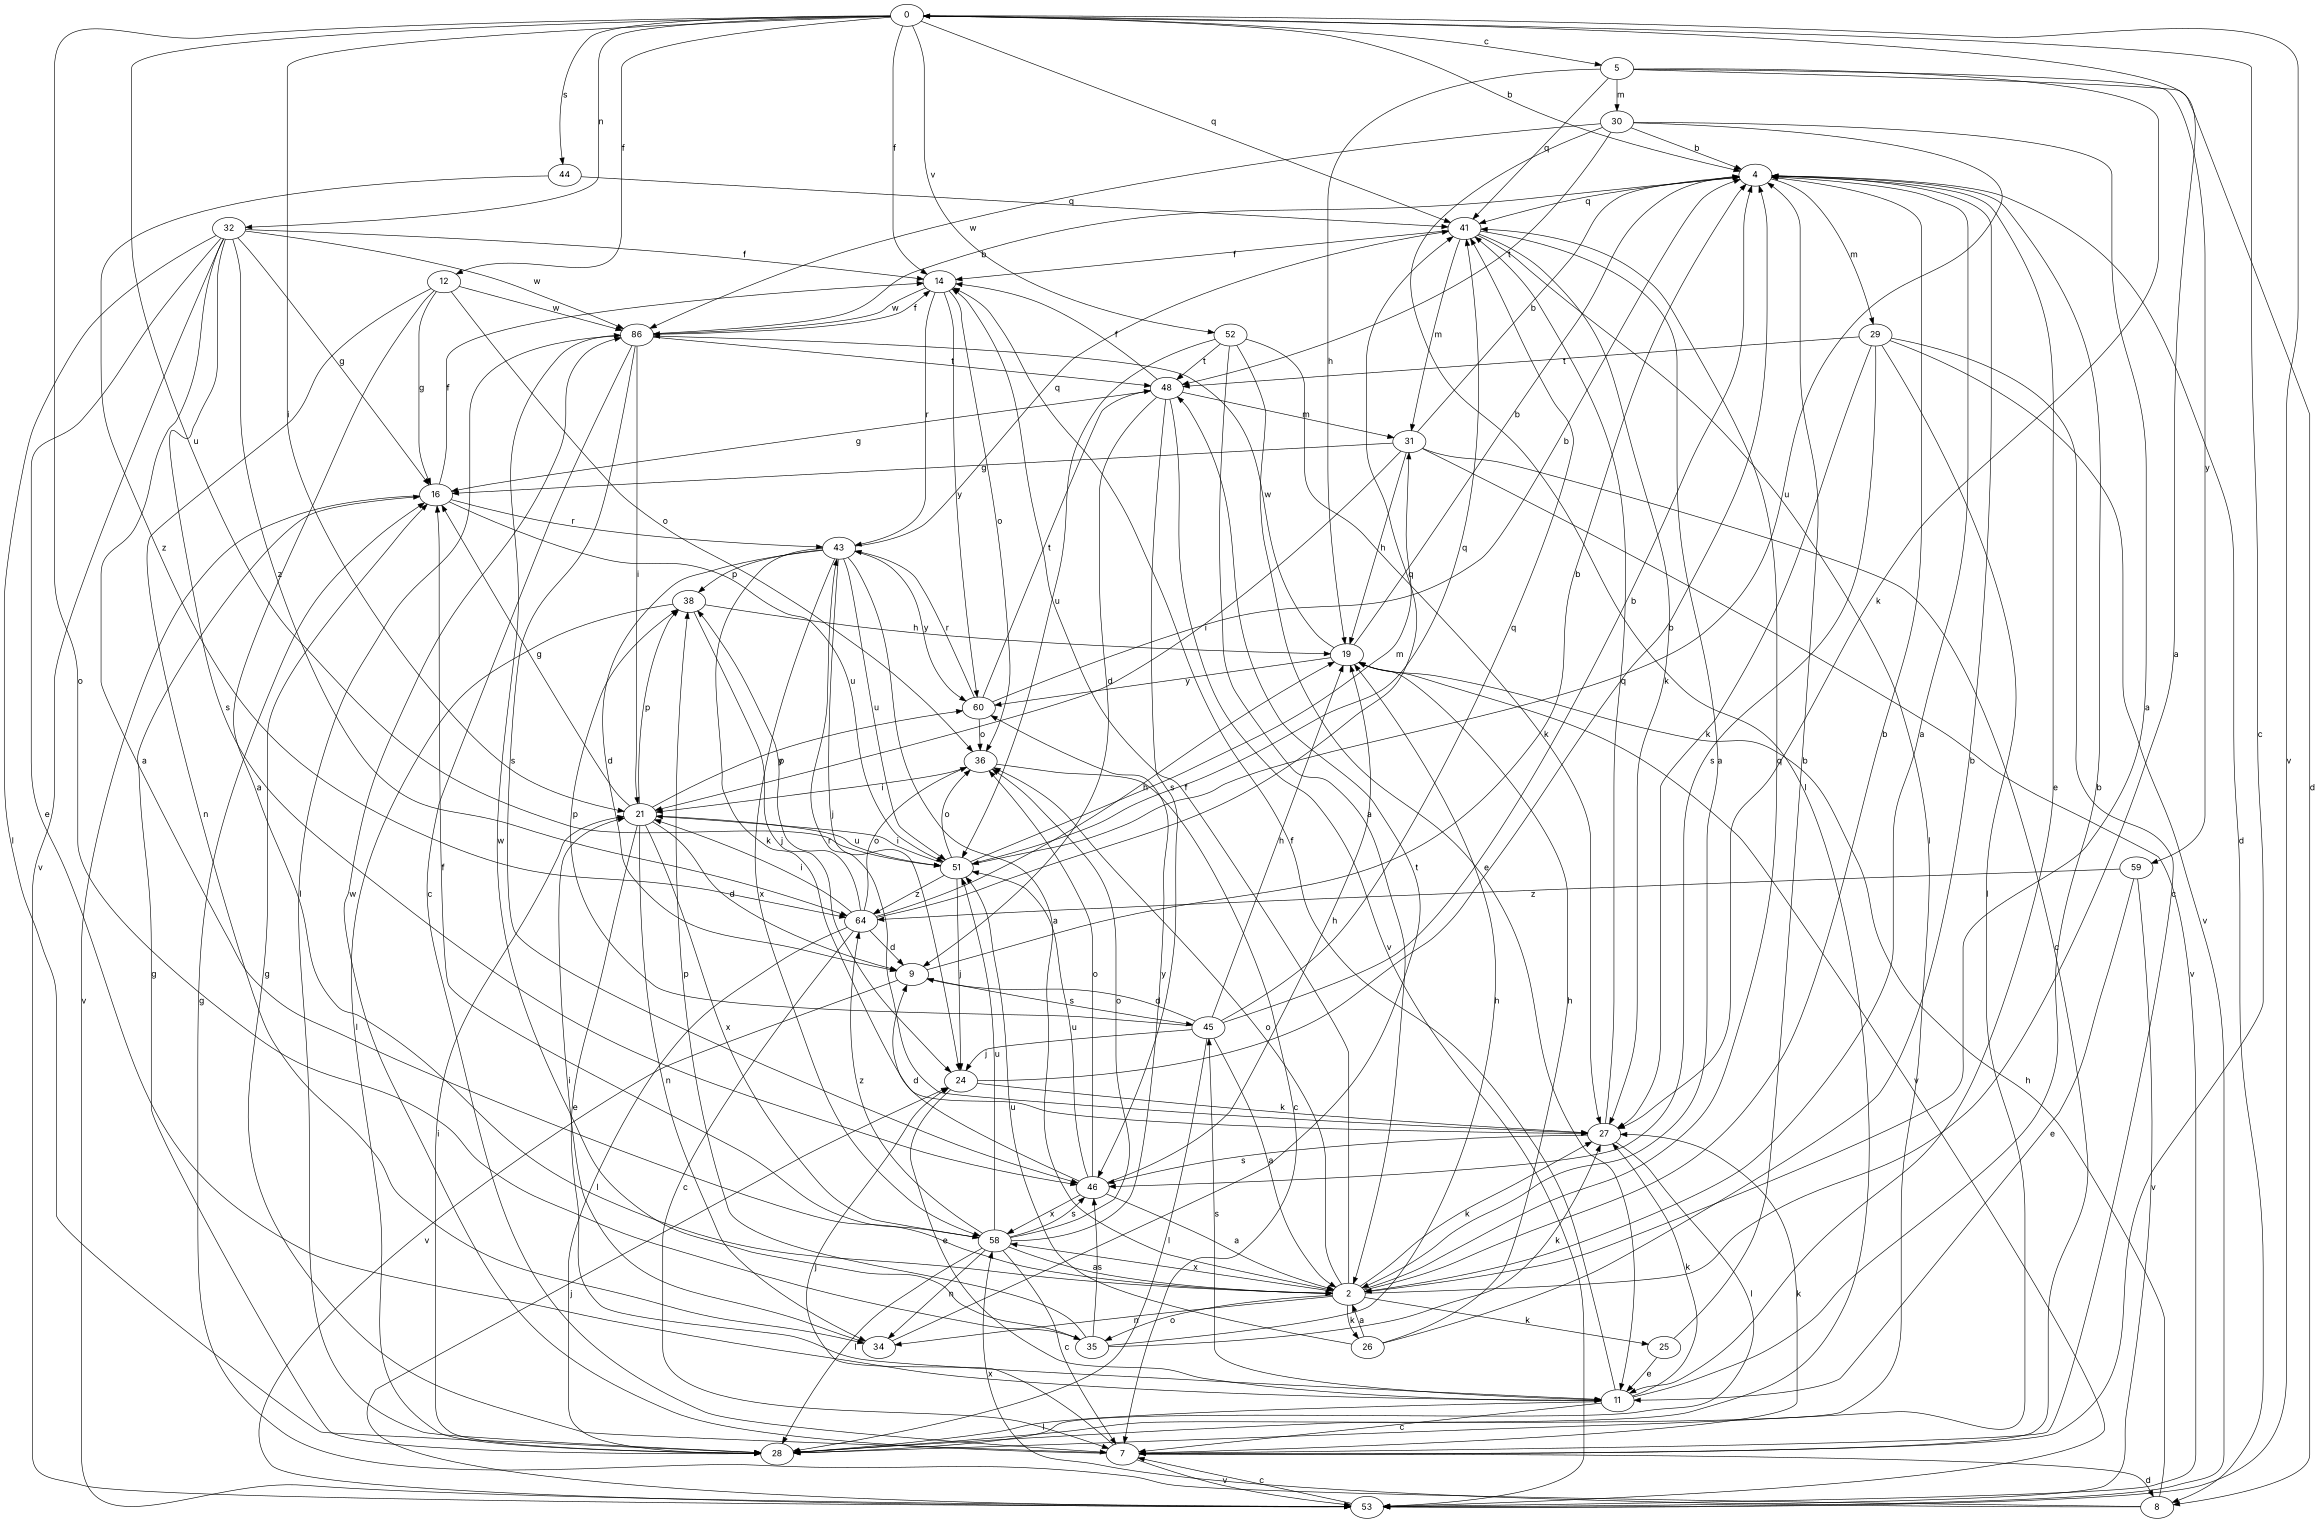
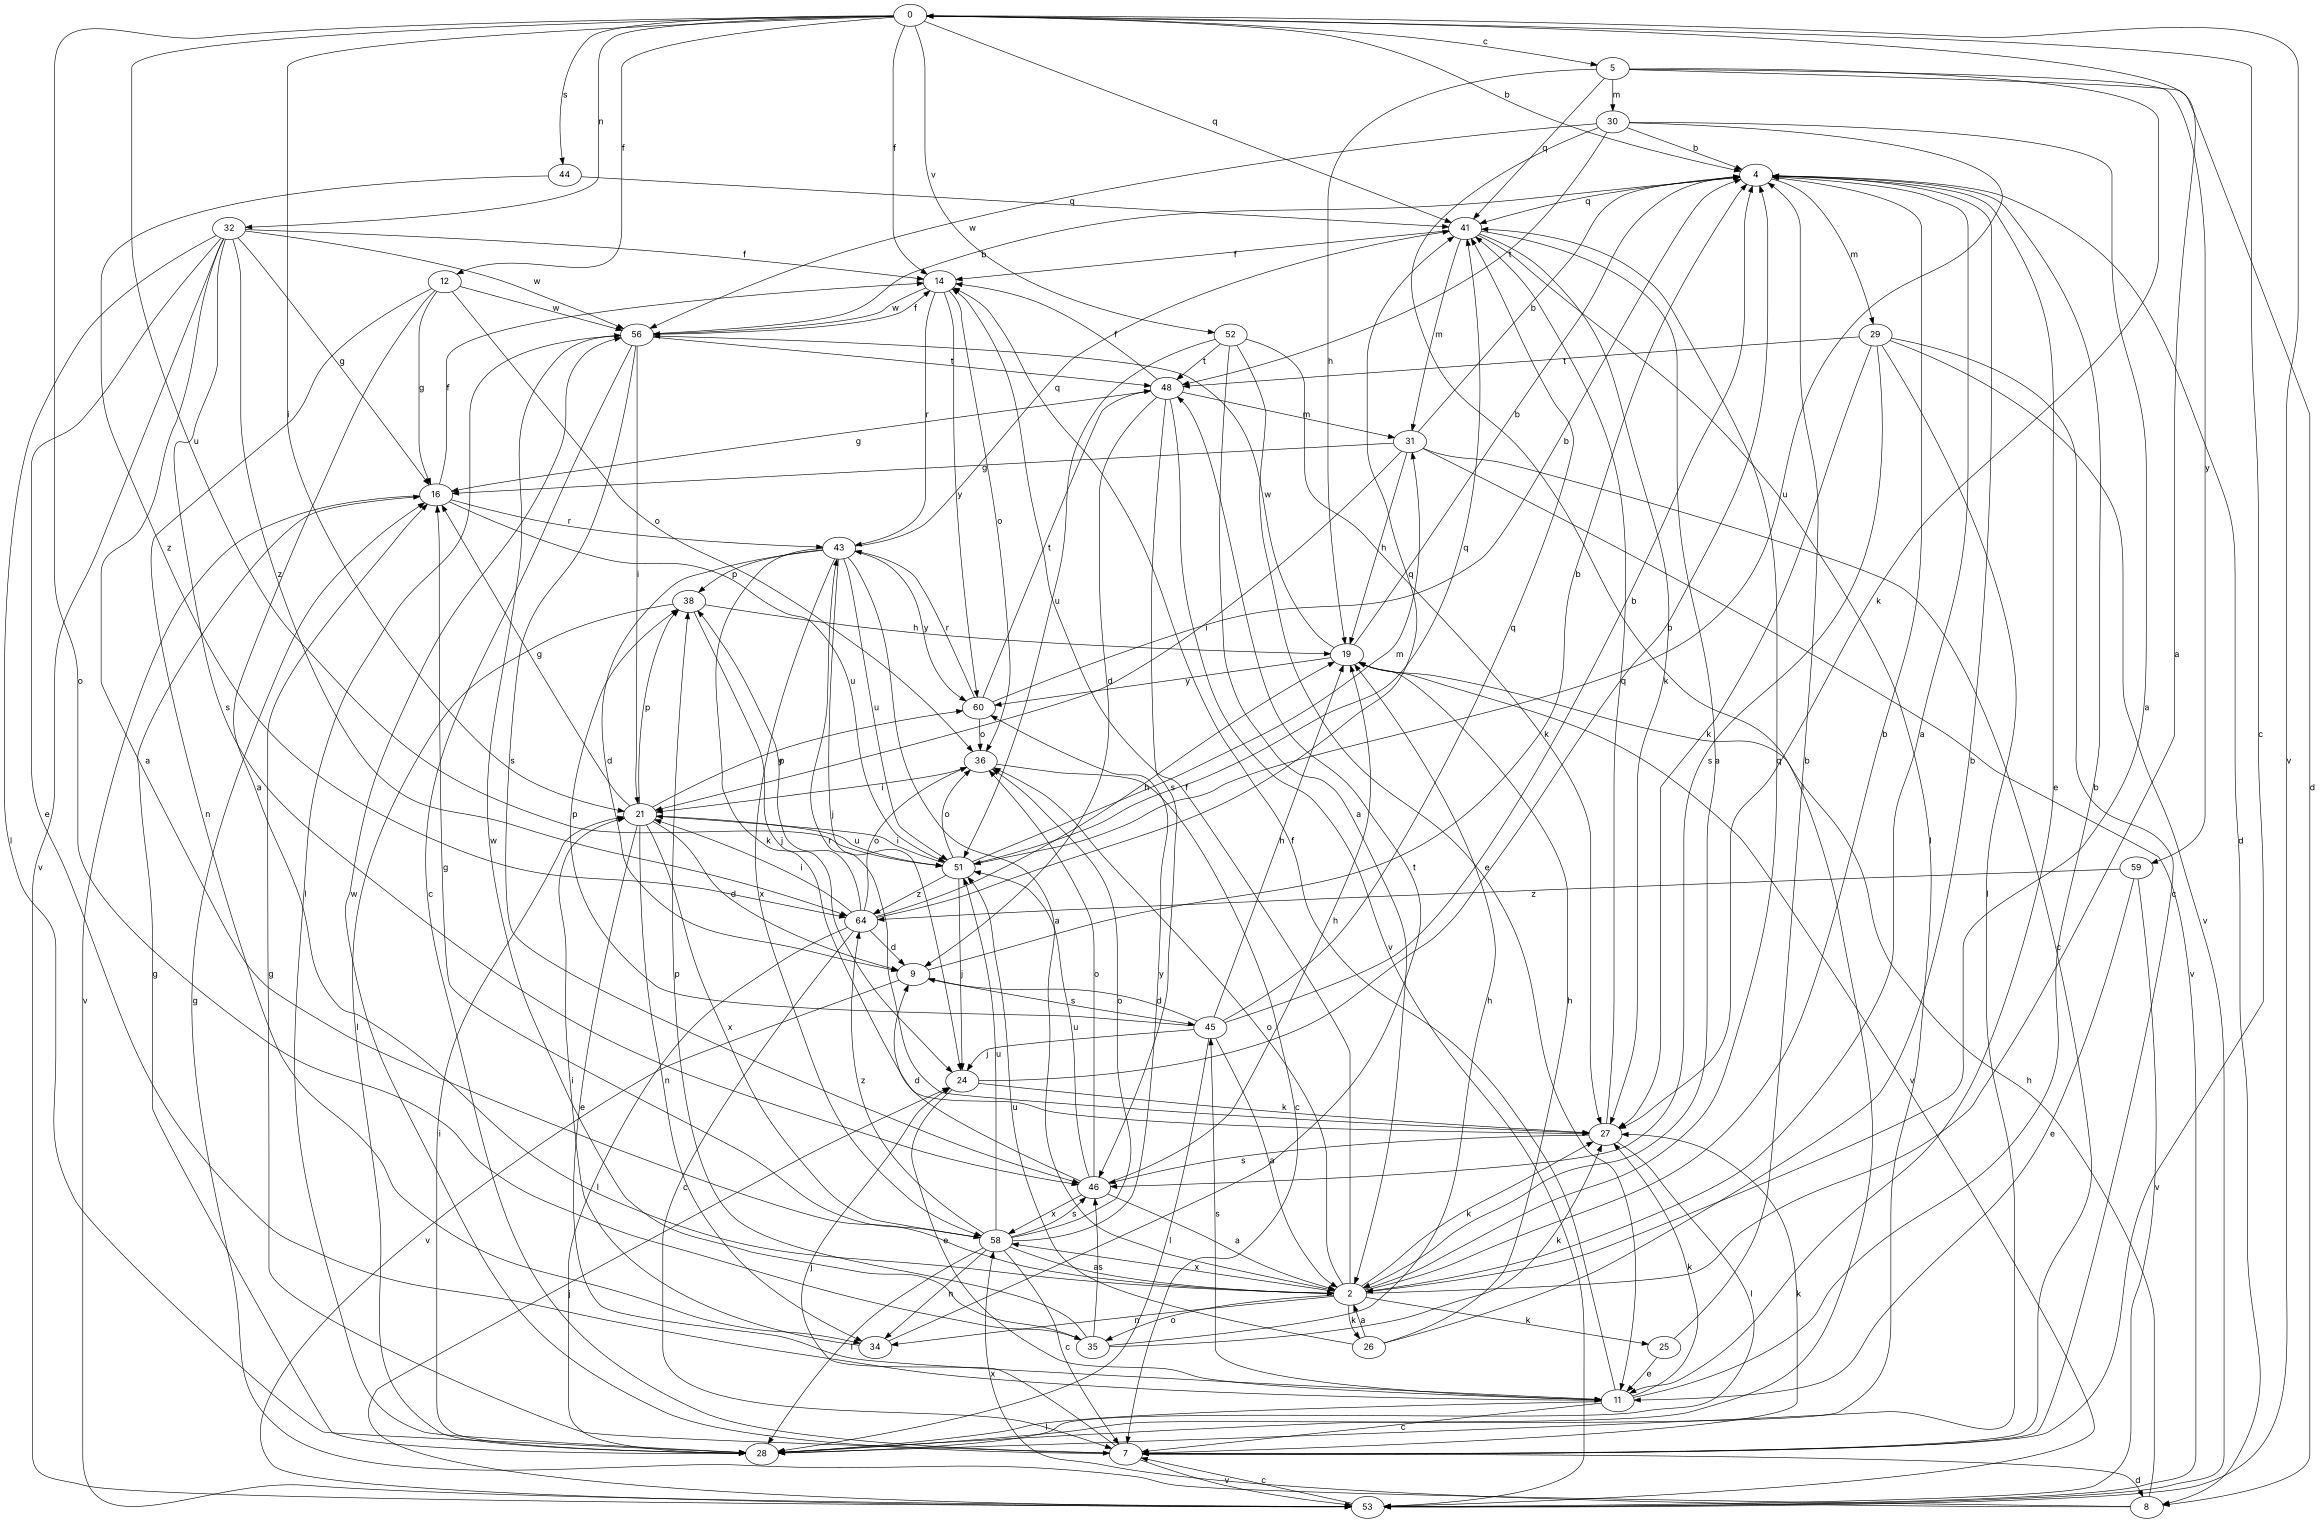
(637, 335) -> (637, 335)
(443, 868) -> (446, 868)
